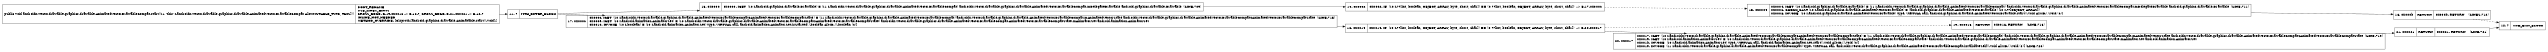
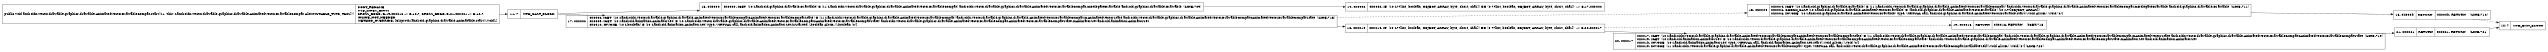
(1675, 8) -> (1541, 15)
(538, 14) -> (538, 14)
(2462, 15) -> (2463, 15)
(2019, 25) -> (2019, 25)
